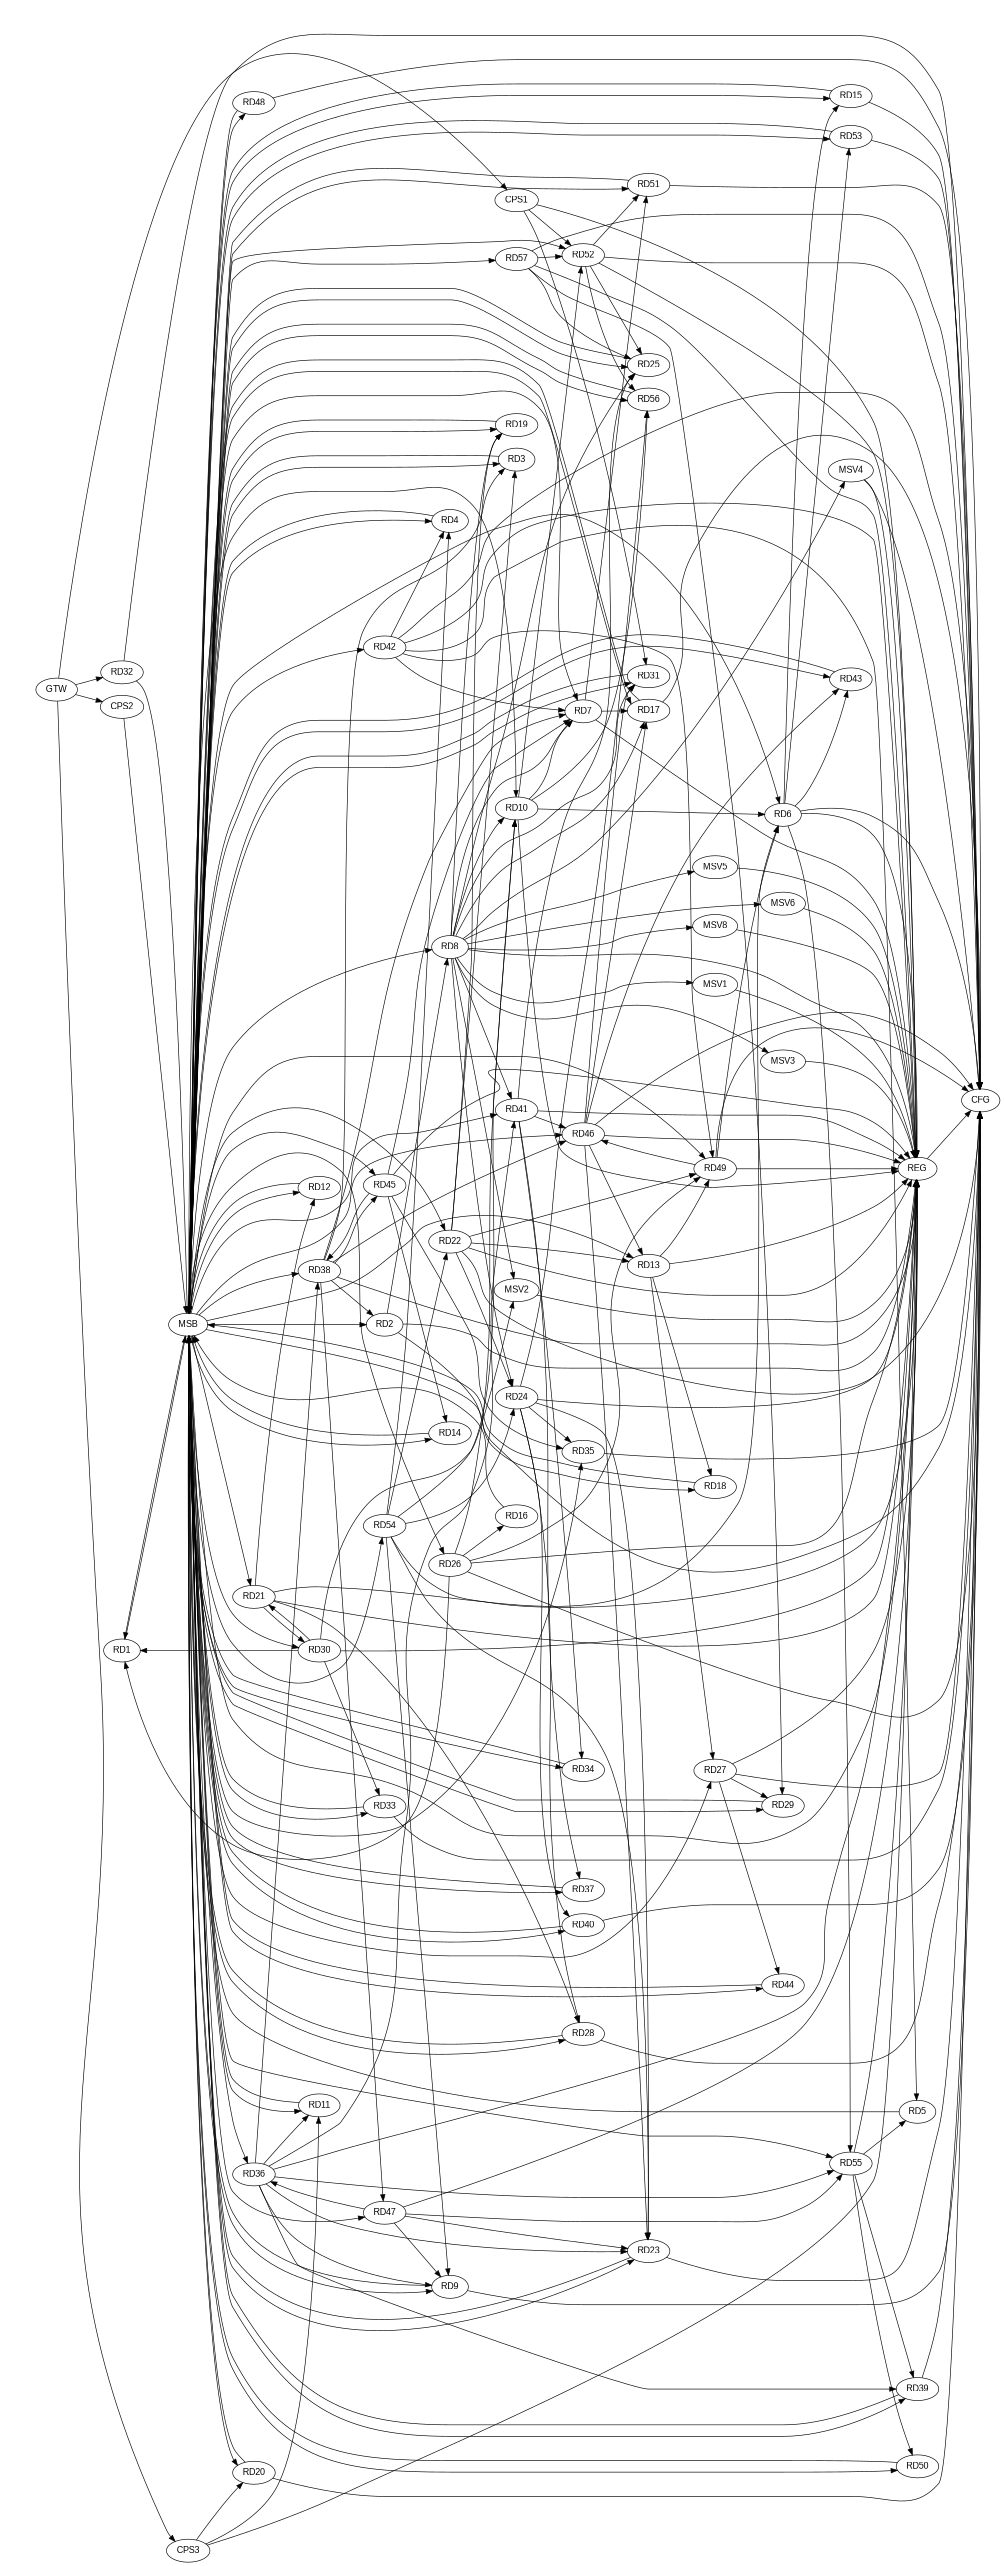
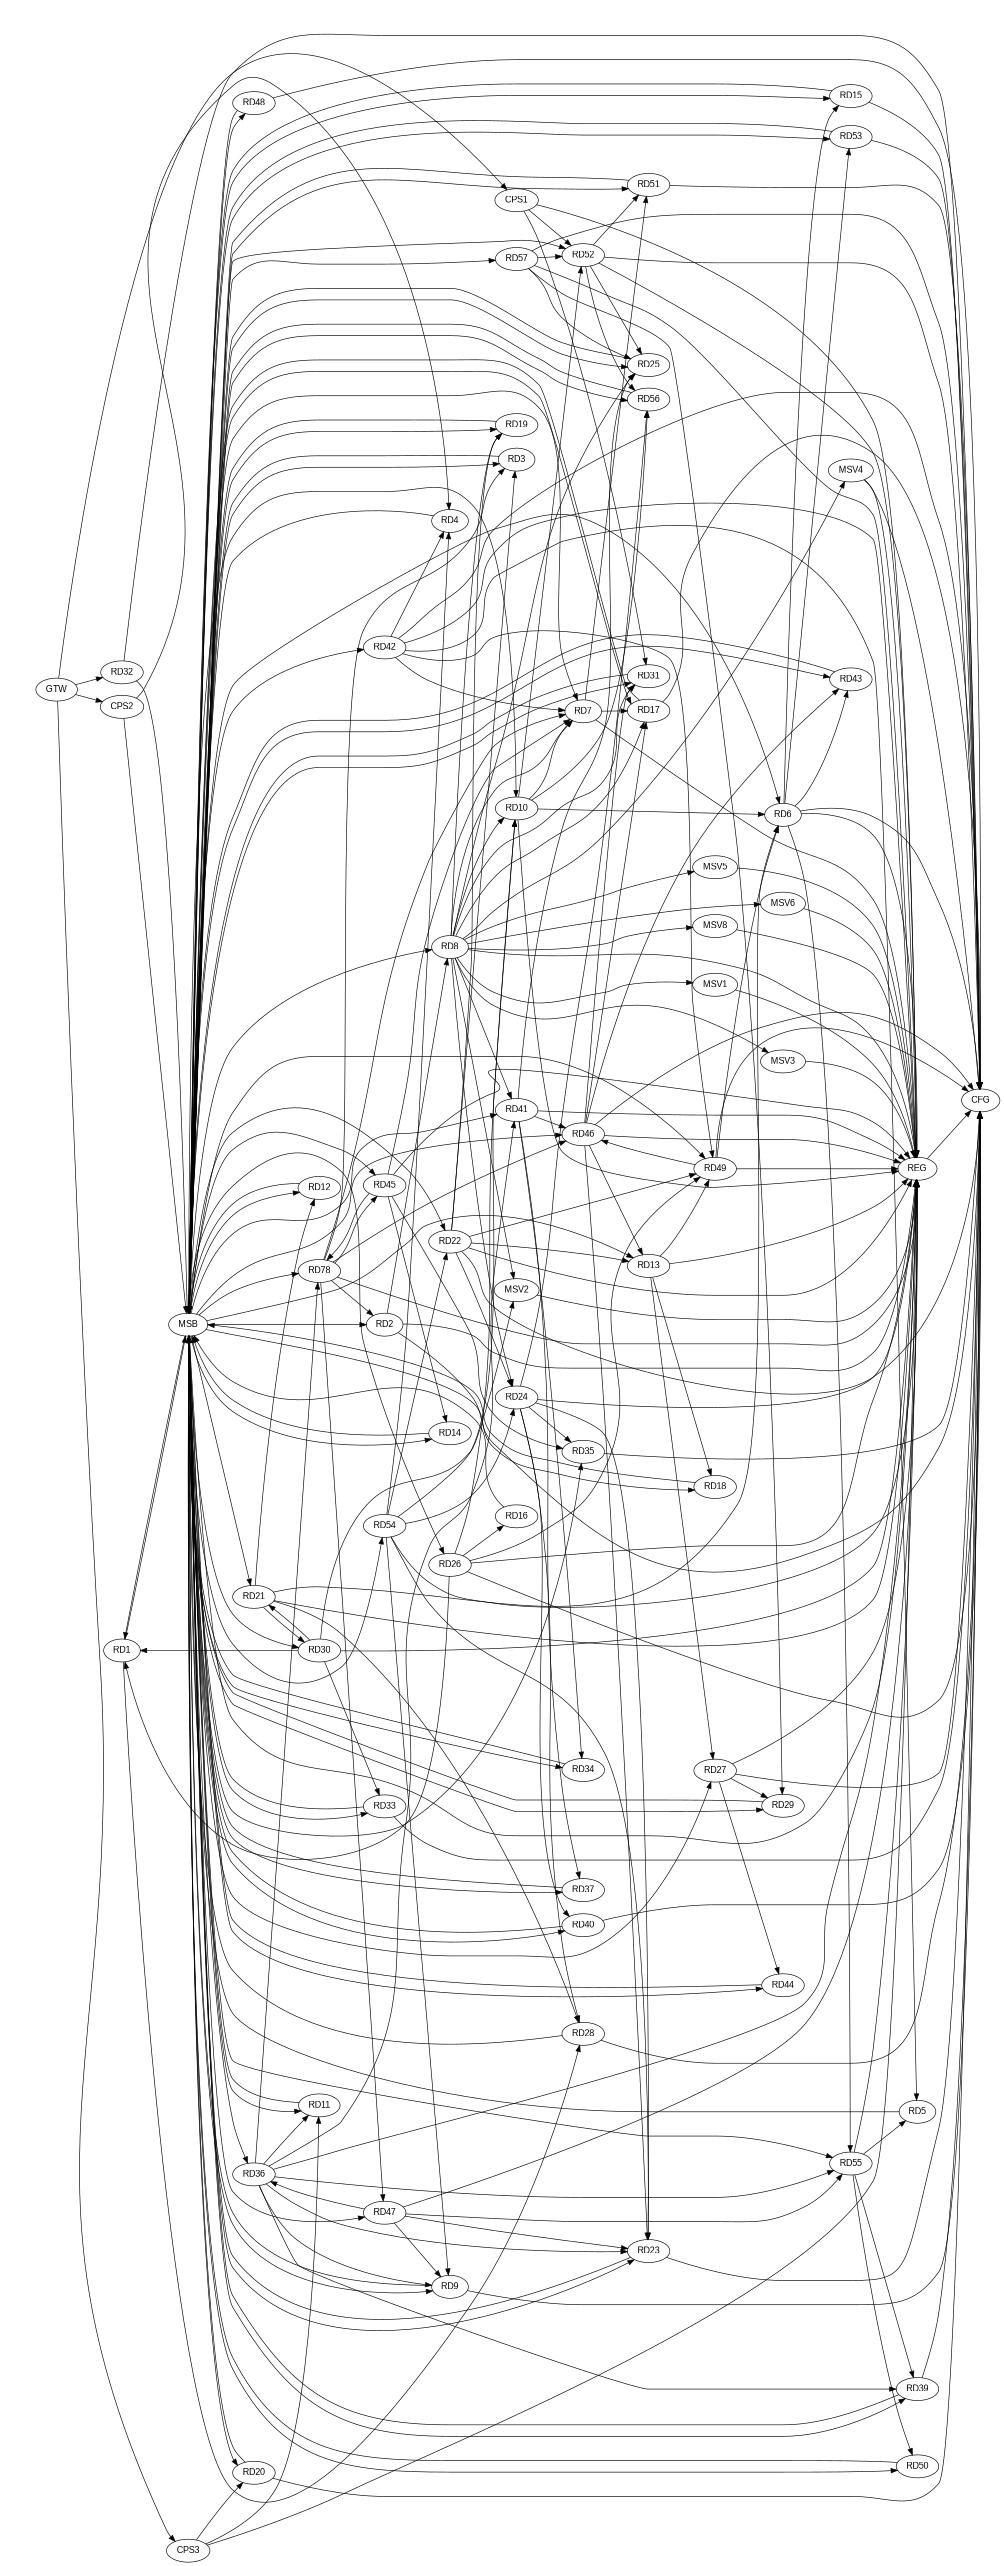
(206, 839) -> (207, 116)
(319, 1271) -> (319, 1271)
(223, 1956) -> (195, 2379)
